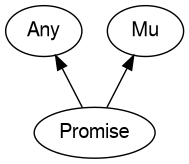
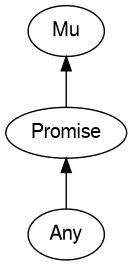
(72, 88) -> (66, 191)
